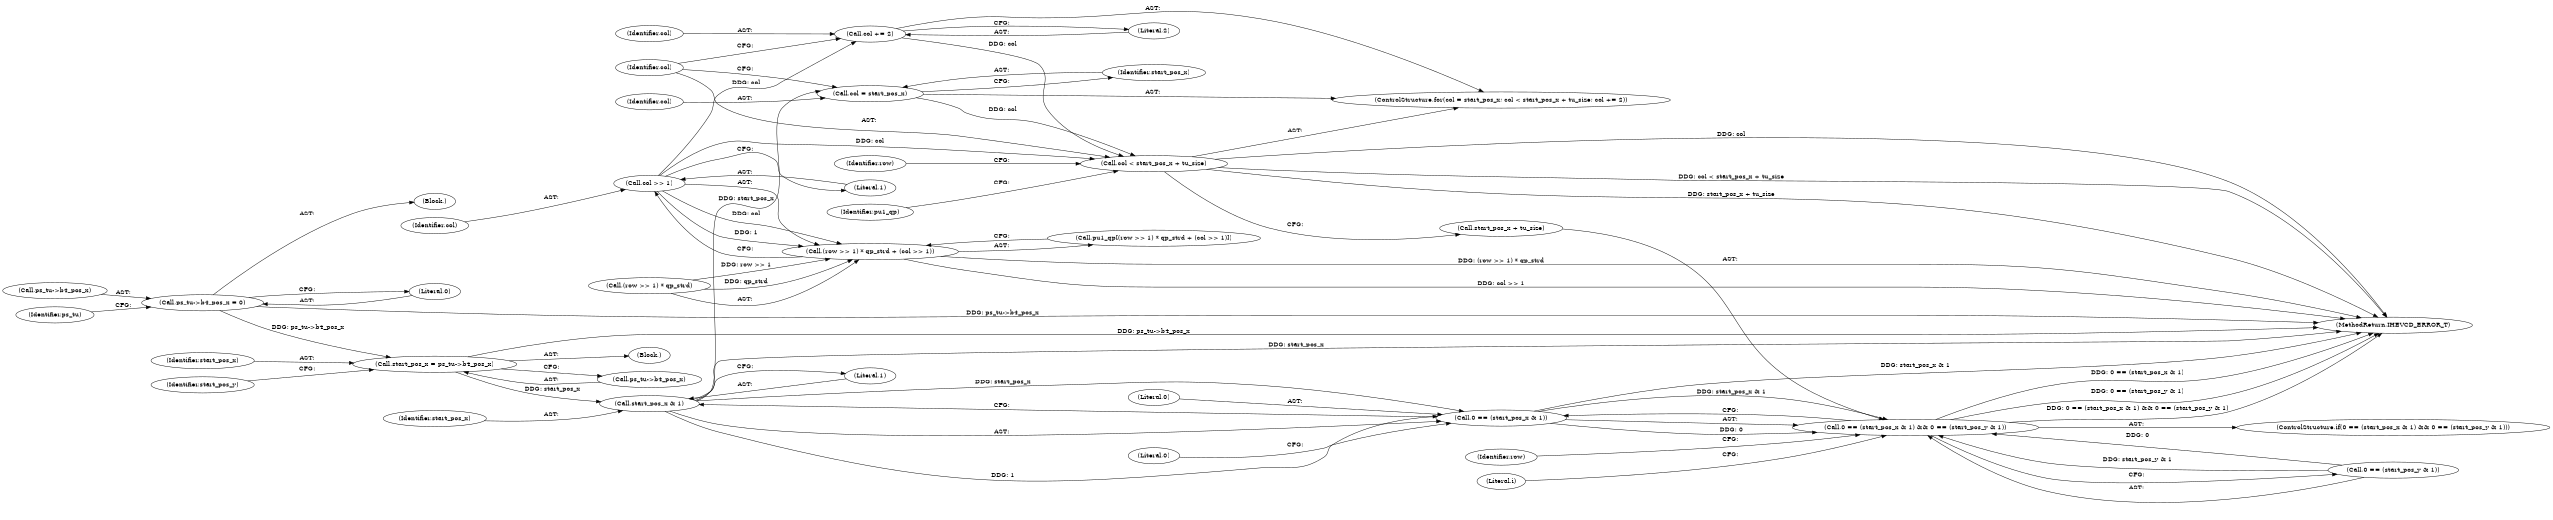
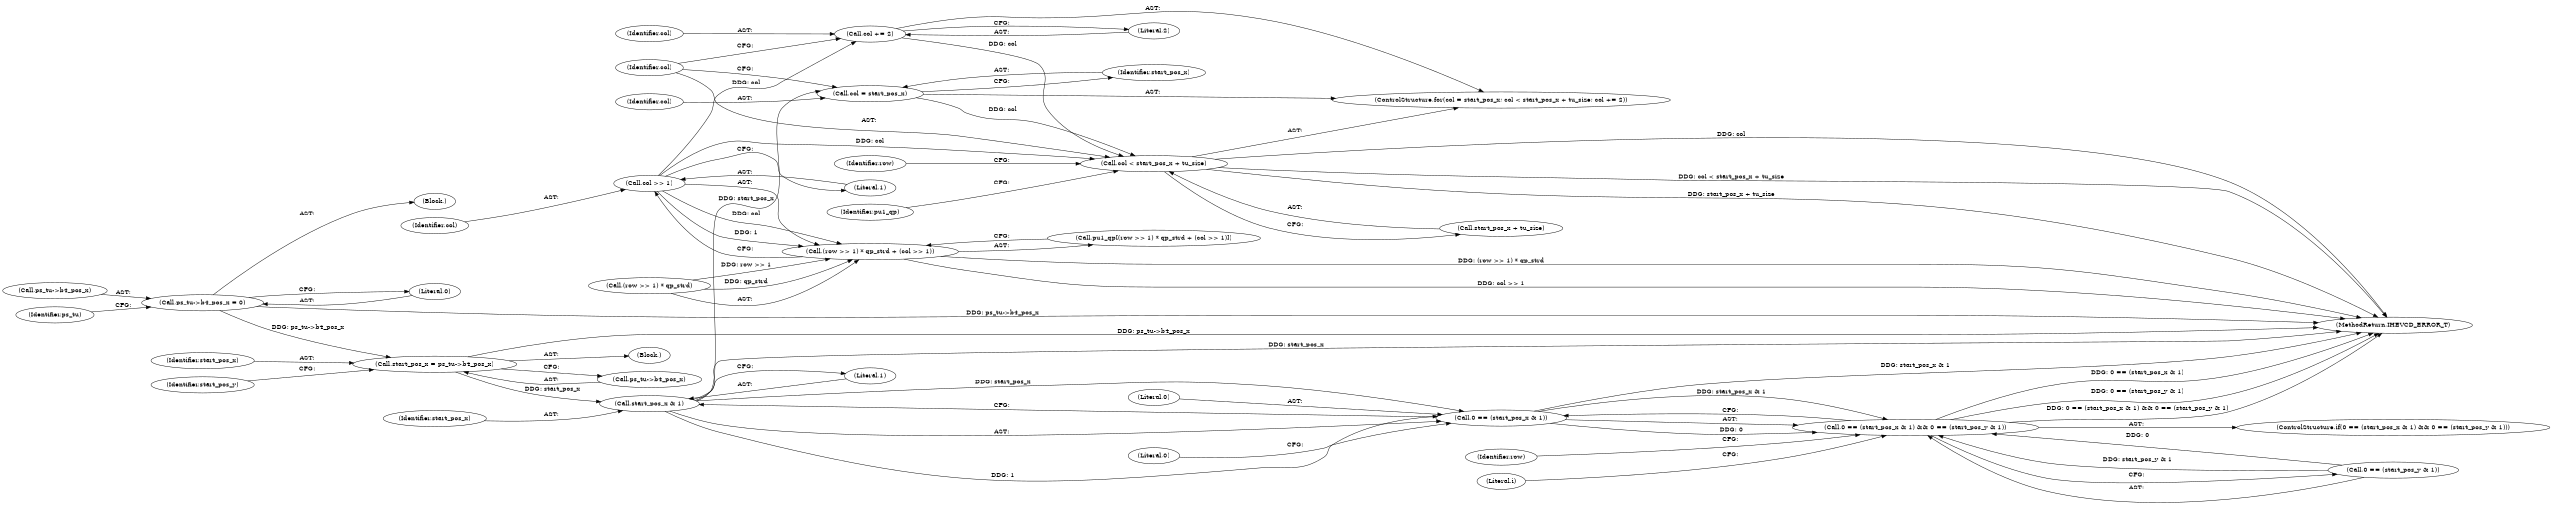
(1729, 309) -> (1303, 218)
